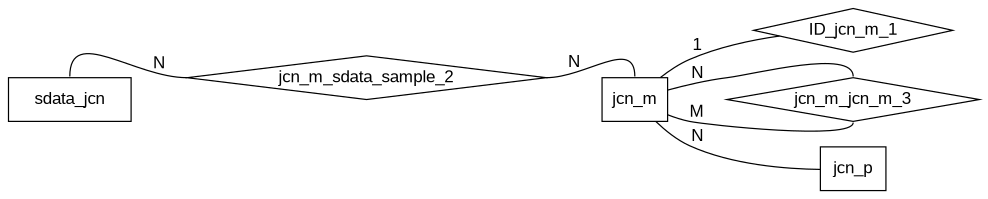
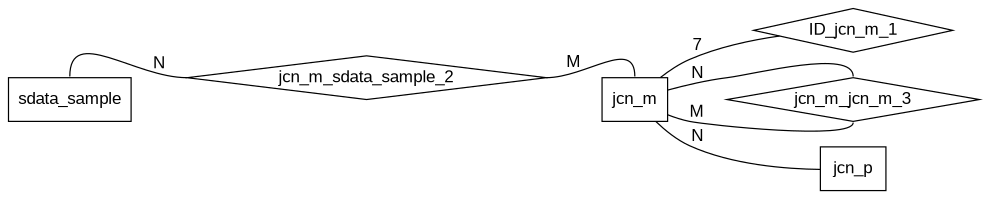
(697, 46) -> (697, 46)
(574, 63) -> (574, 63)
(70, 100) -> (70, 100)
